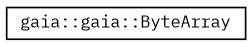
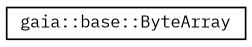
(126, 23) -> (126, 23)
